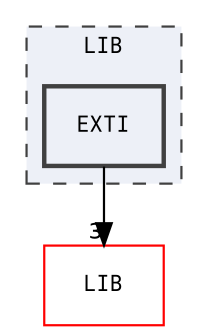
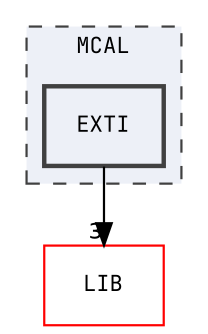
(104, 48) -> (104, 48)
